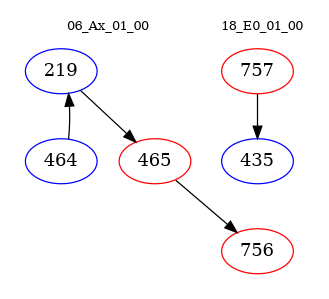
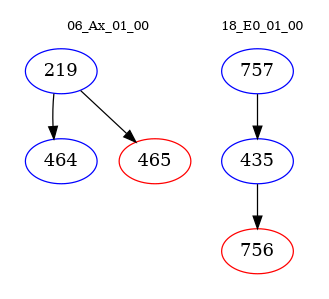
(258, 71) -> (258, 71)
(70, 123) -> (53, 110)
(202, 202) -> (258, 200)
